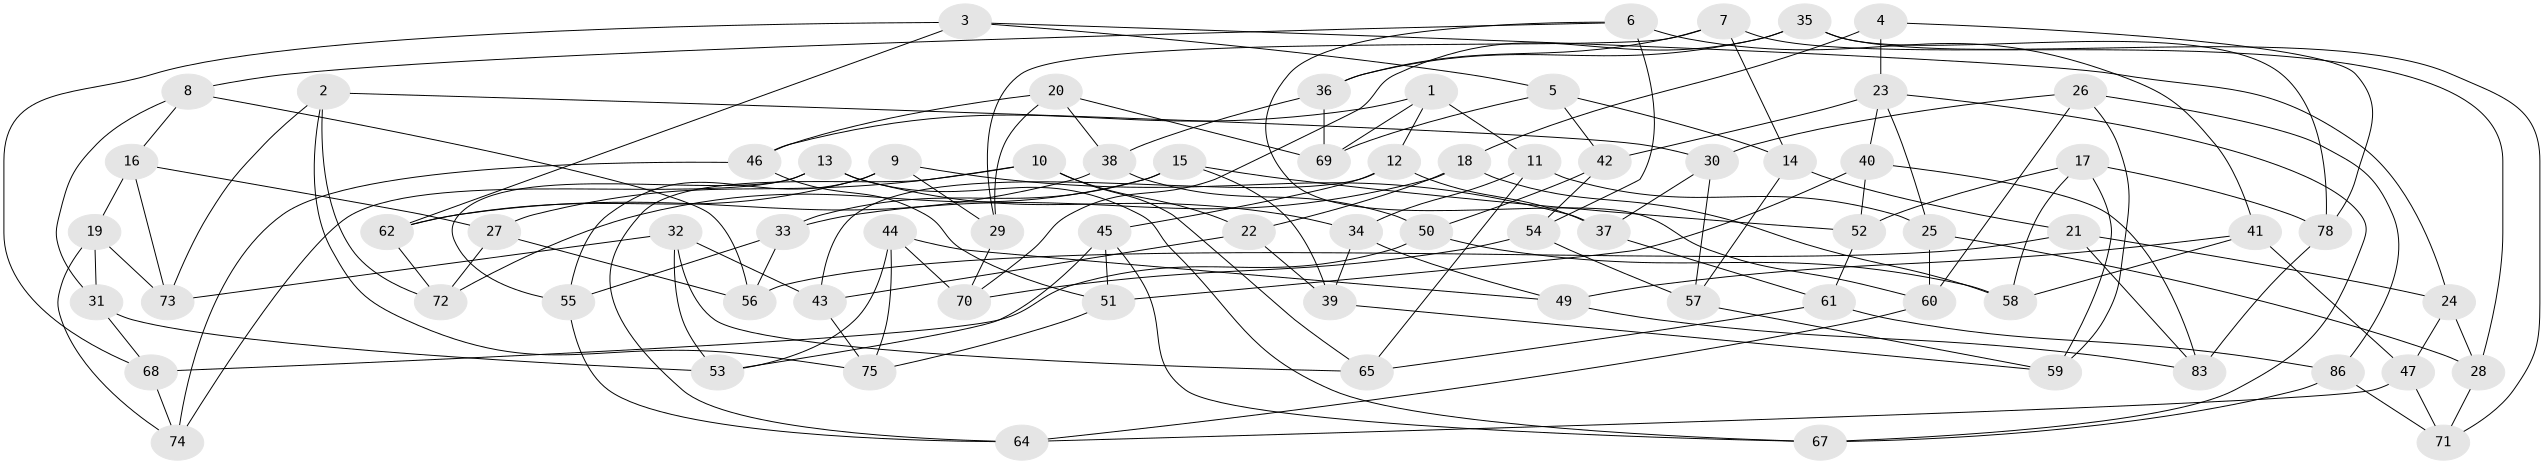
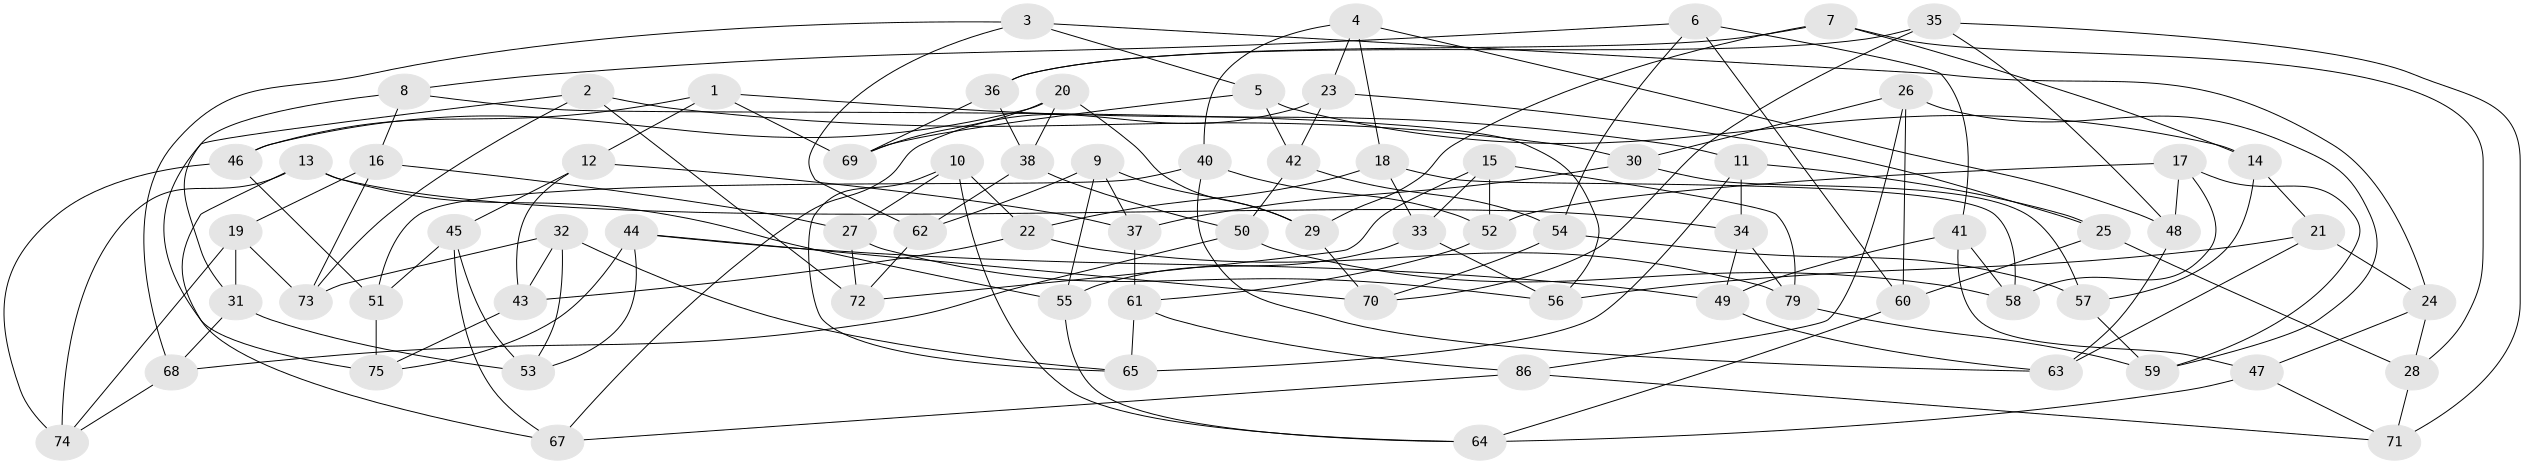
(1874, 127) -> (1240, 59)
(2325, 232) -> (2174, 232)
(1330, 302) -> (1793, 302)
(2200, 372) -> (2056, 372)
